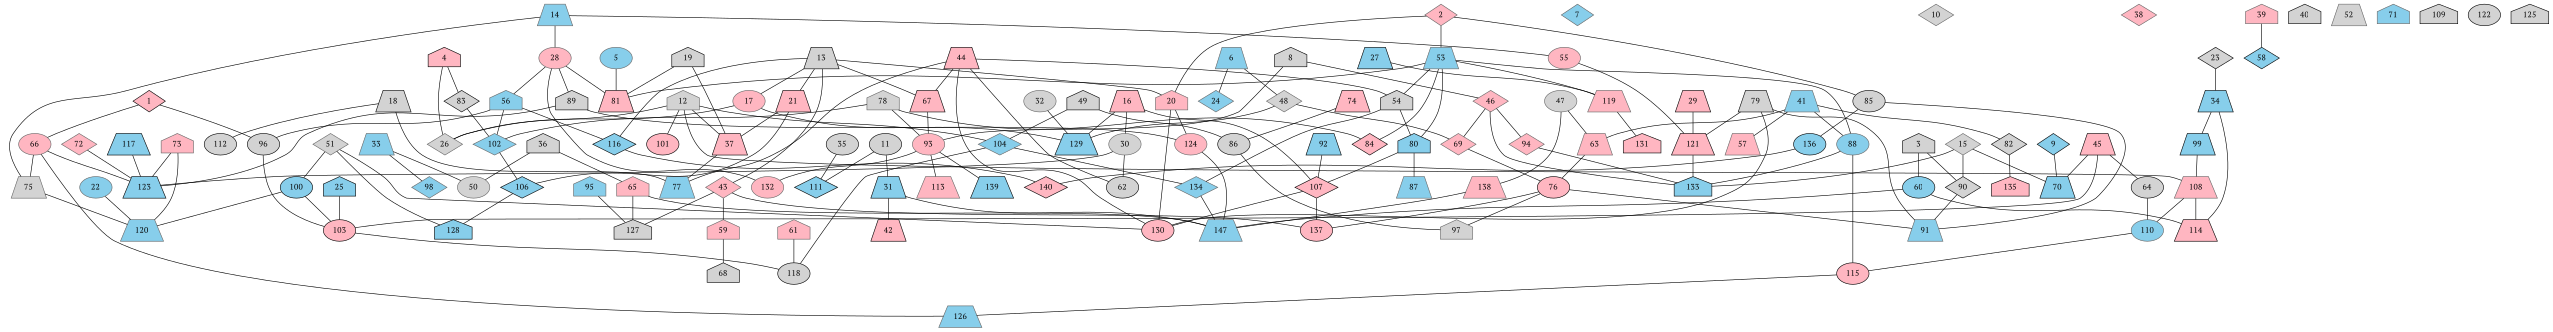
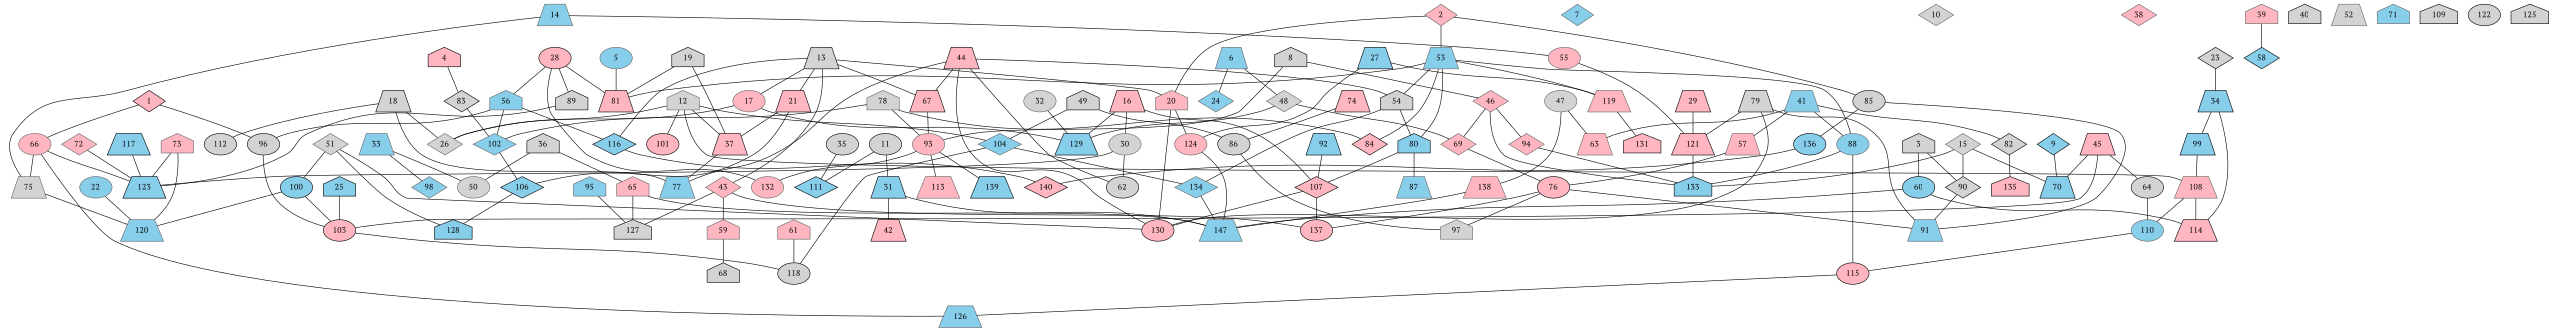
(555, 37) -> none
(555, 58) -> (555, 58)
(438, 101) -> (424, 127)
(822, 127) -> (1293, 118)
(1574, 166) -> (1648, 173)
